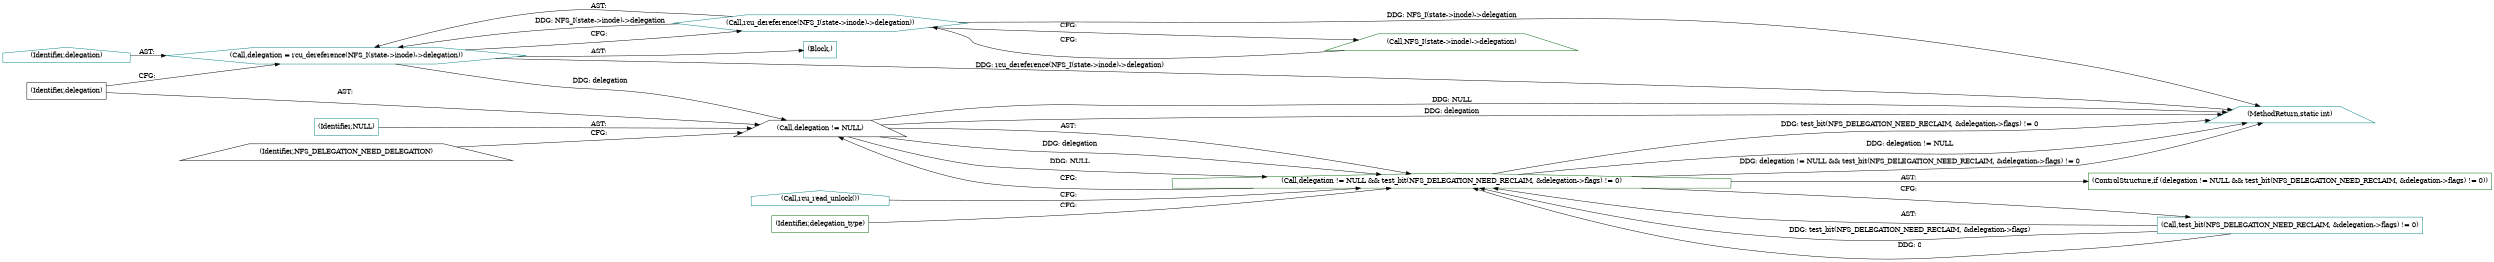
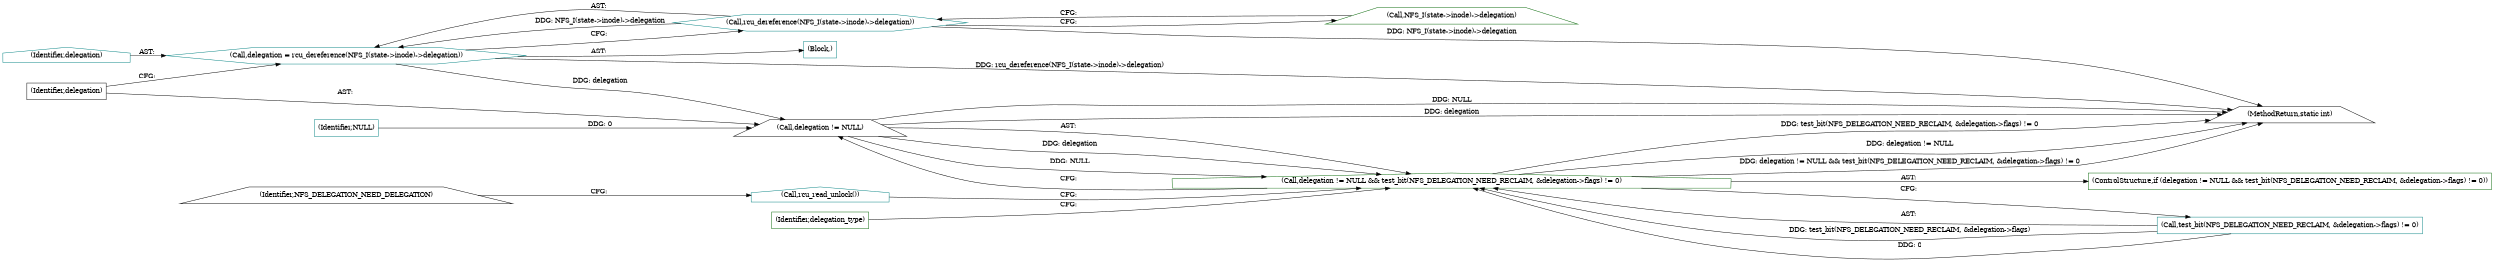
(2290, 115) -> (2290, 115)
(600, 125) -> (600, 125)
(597, 140) -> (612, 195)
